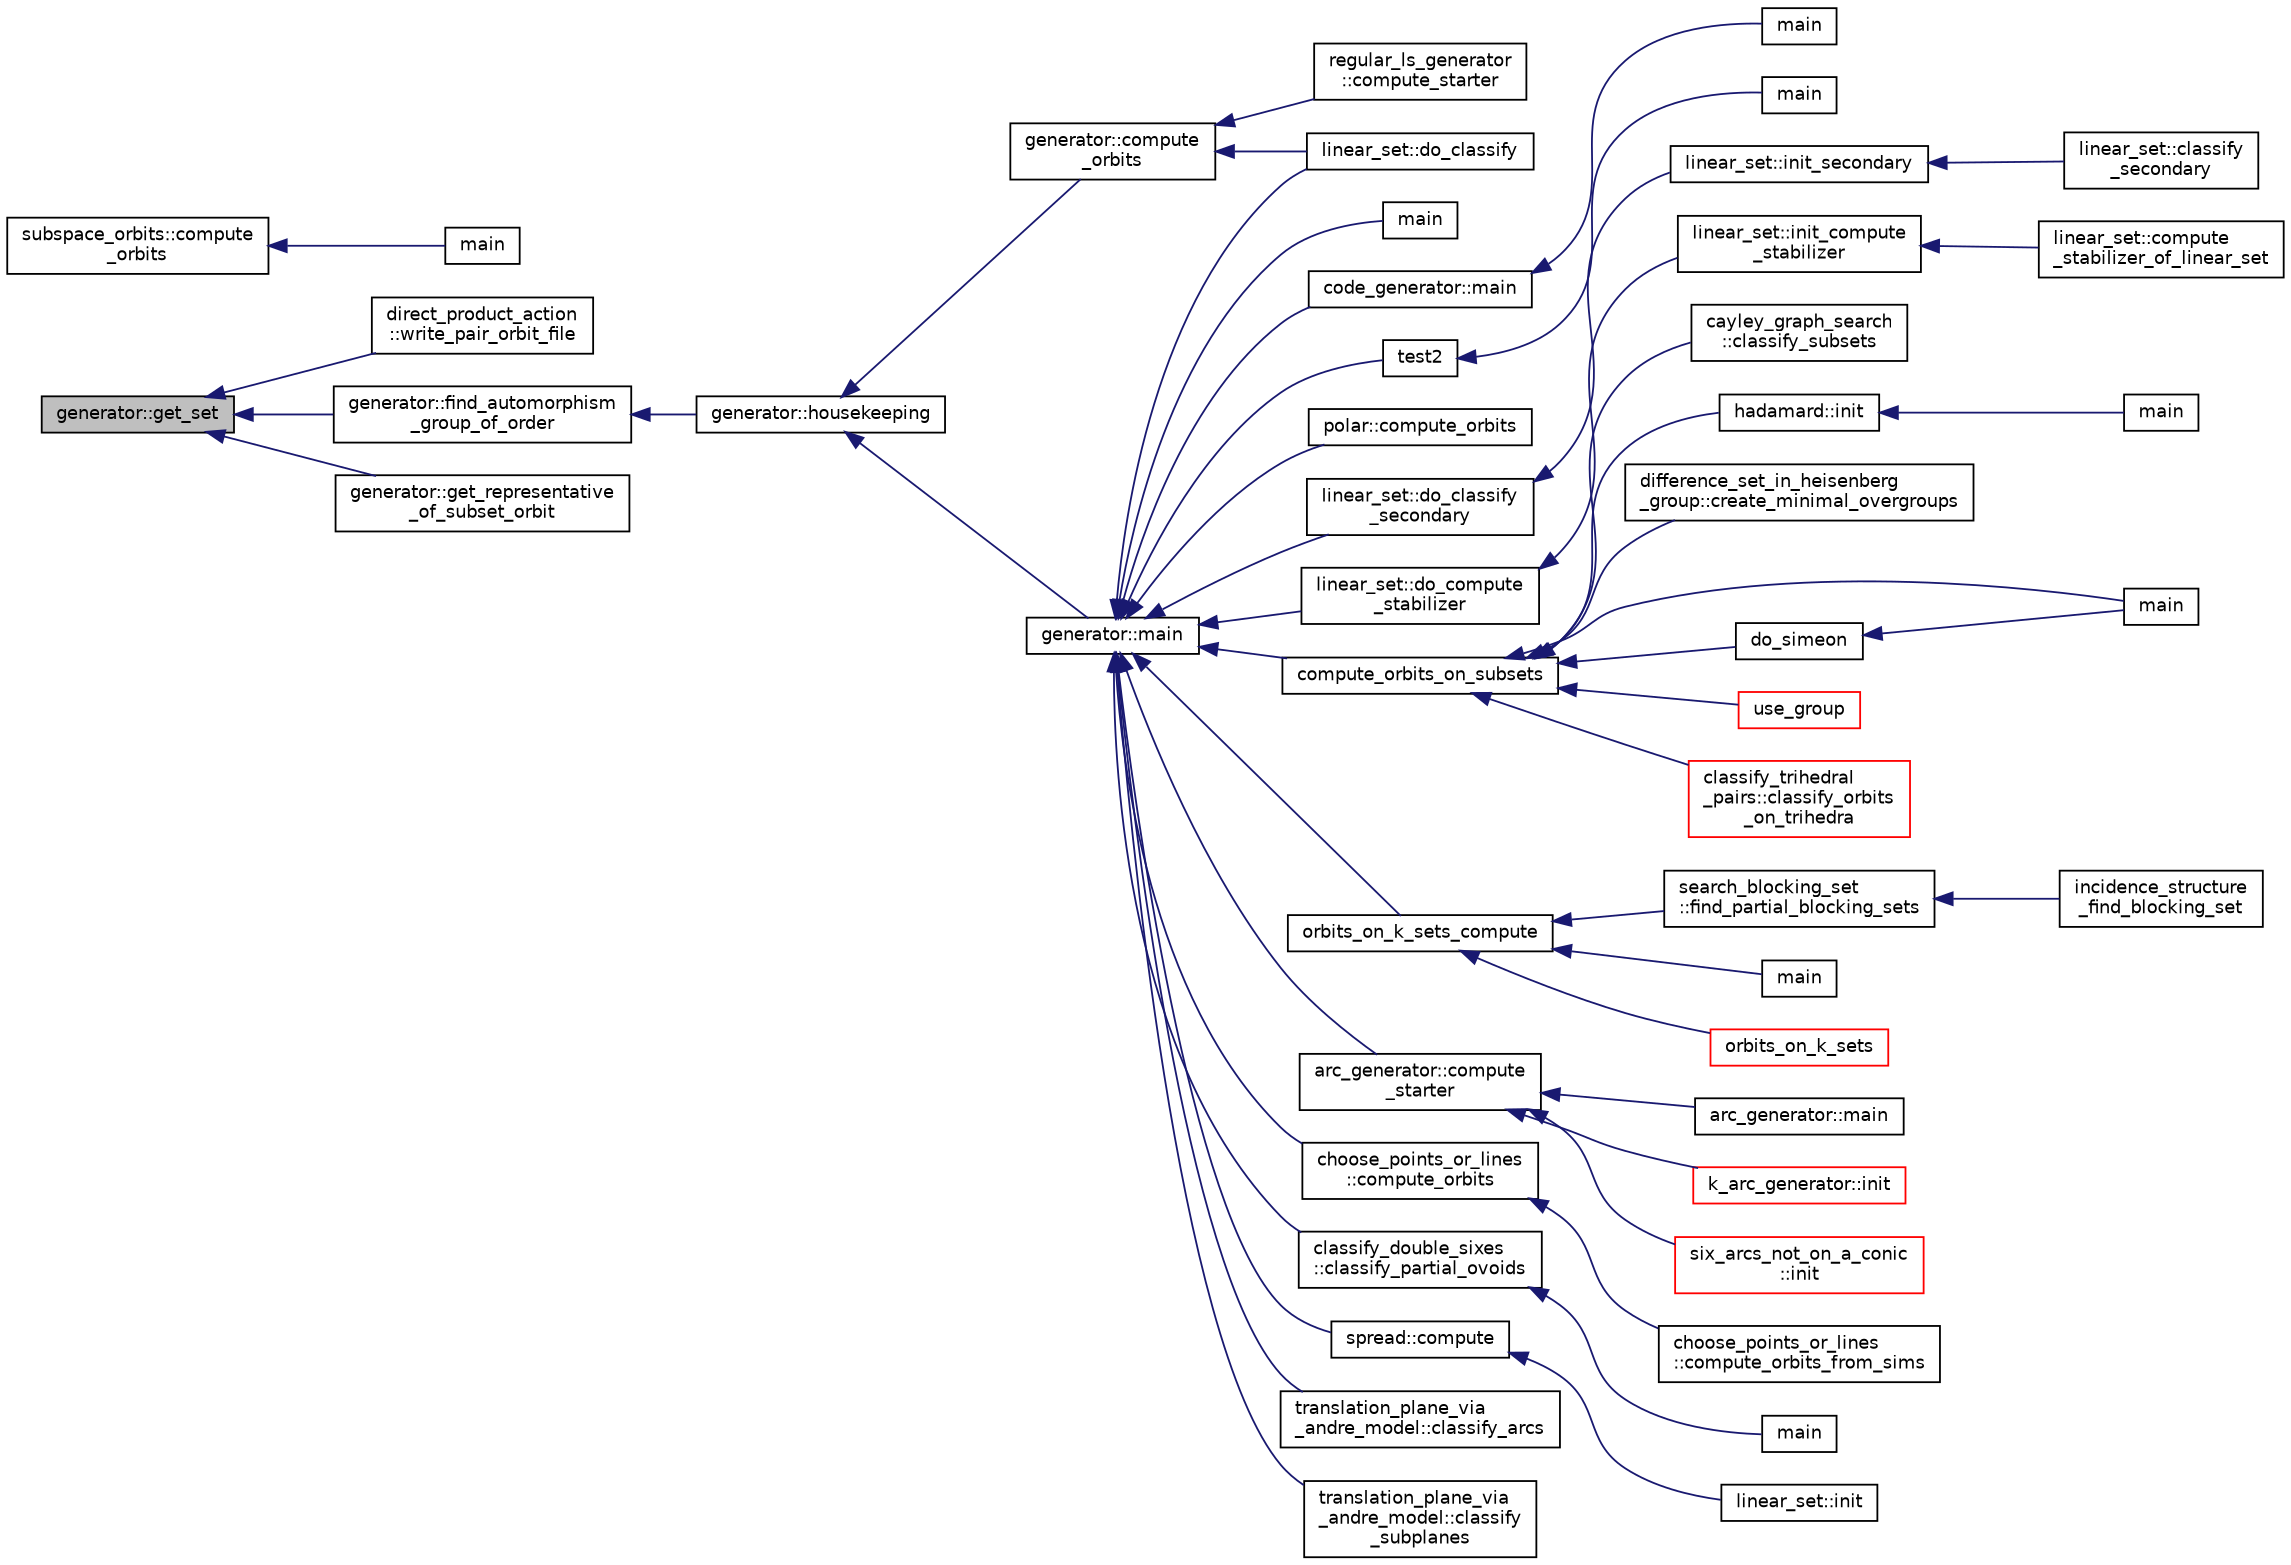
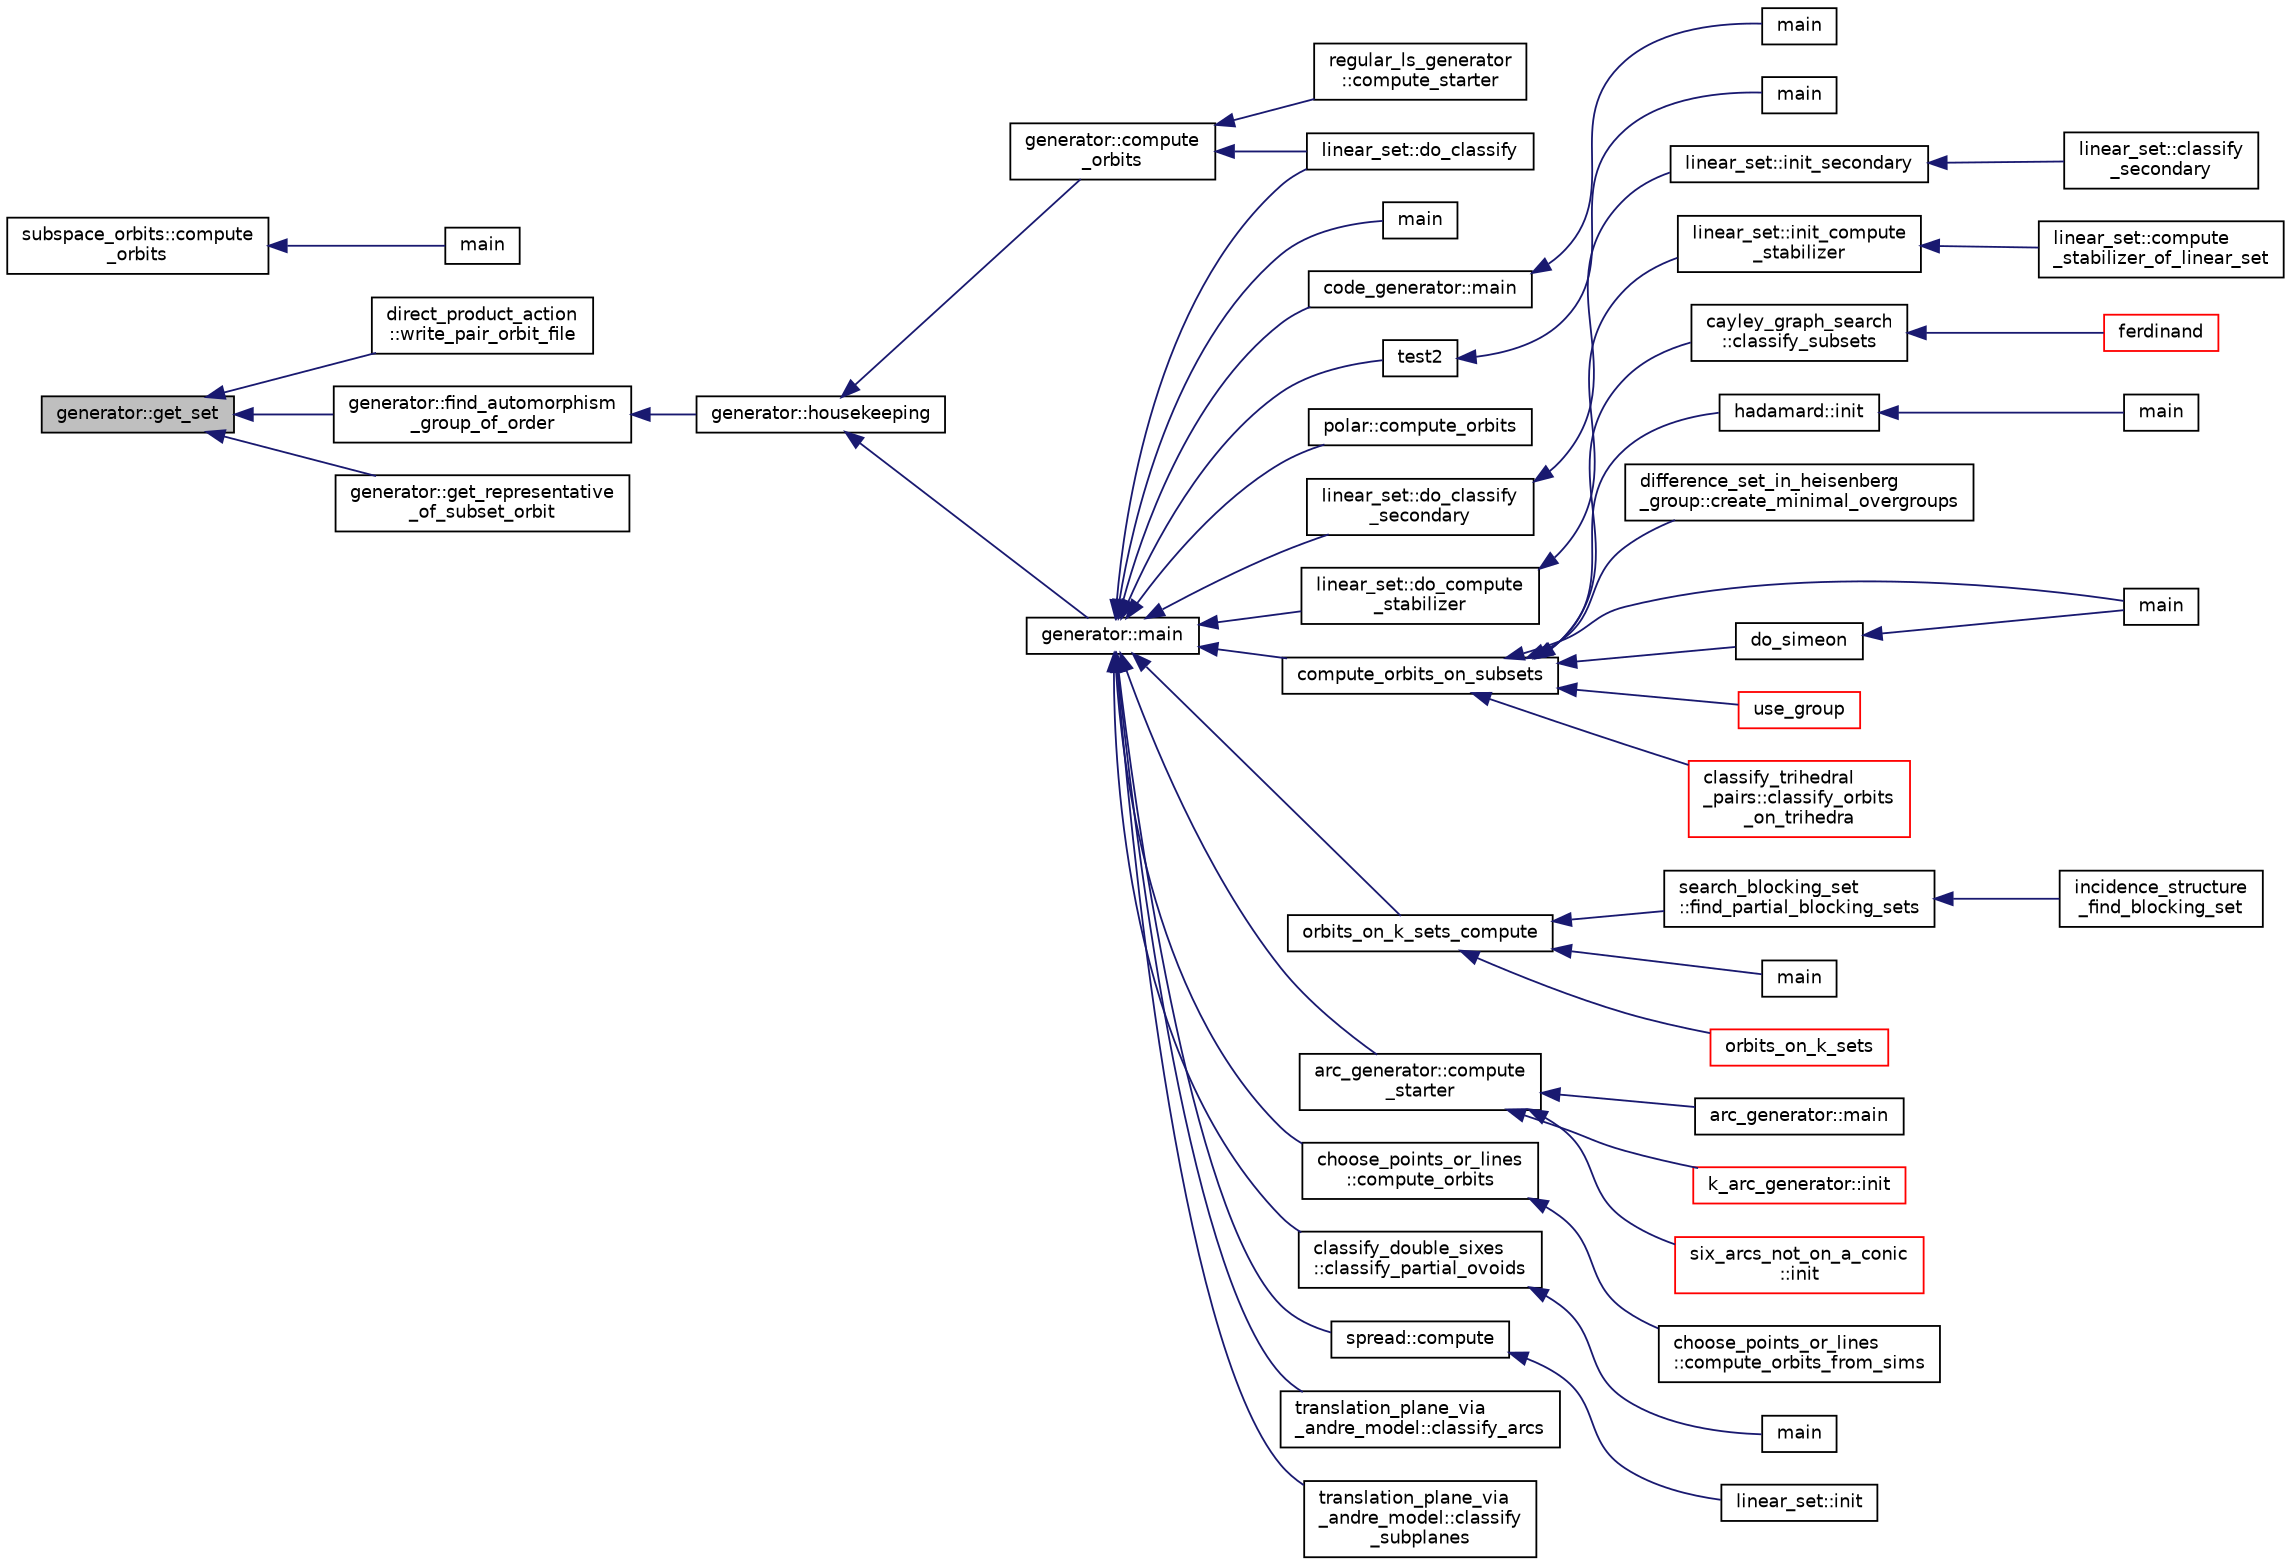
none -> (2161, 333)
